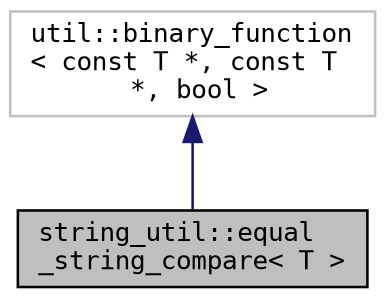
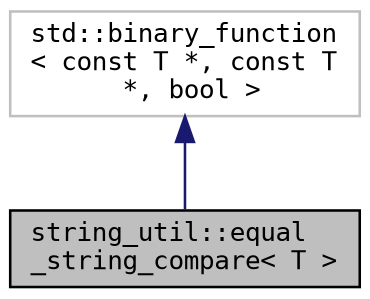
(193, 64) -> (185, 64)
